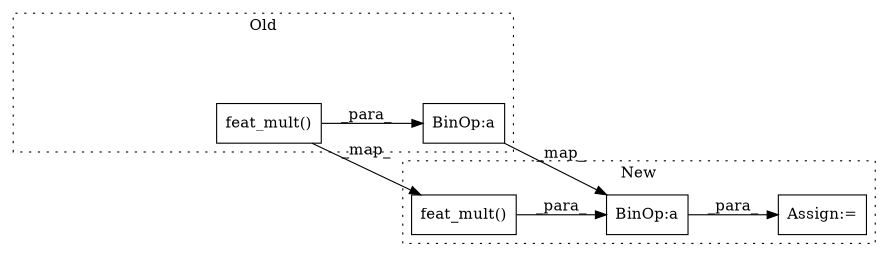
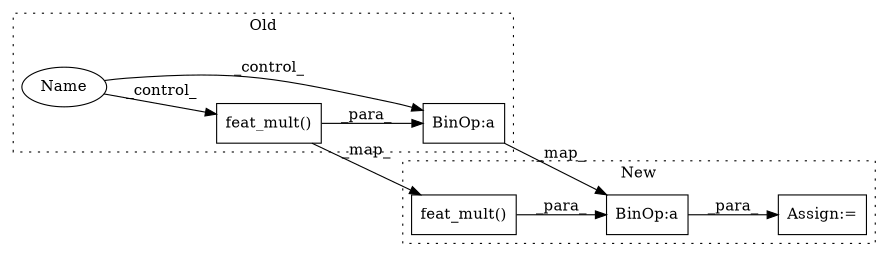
none -> (64, 87)
